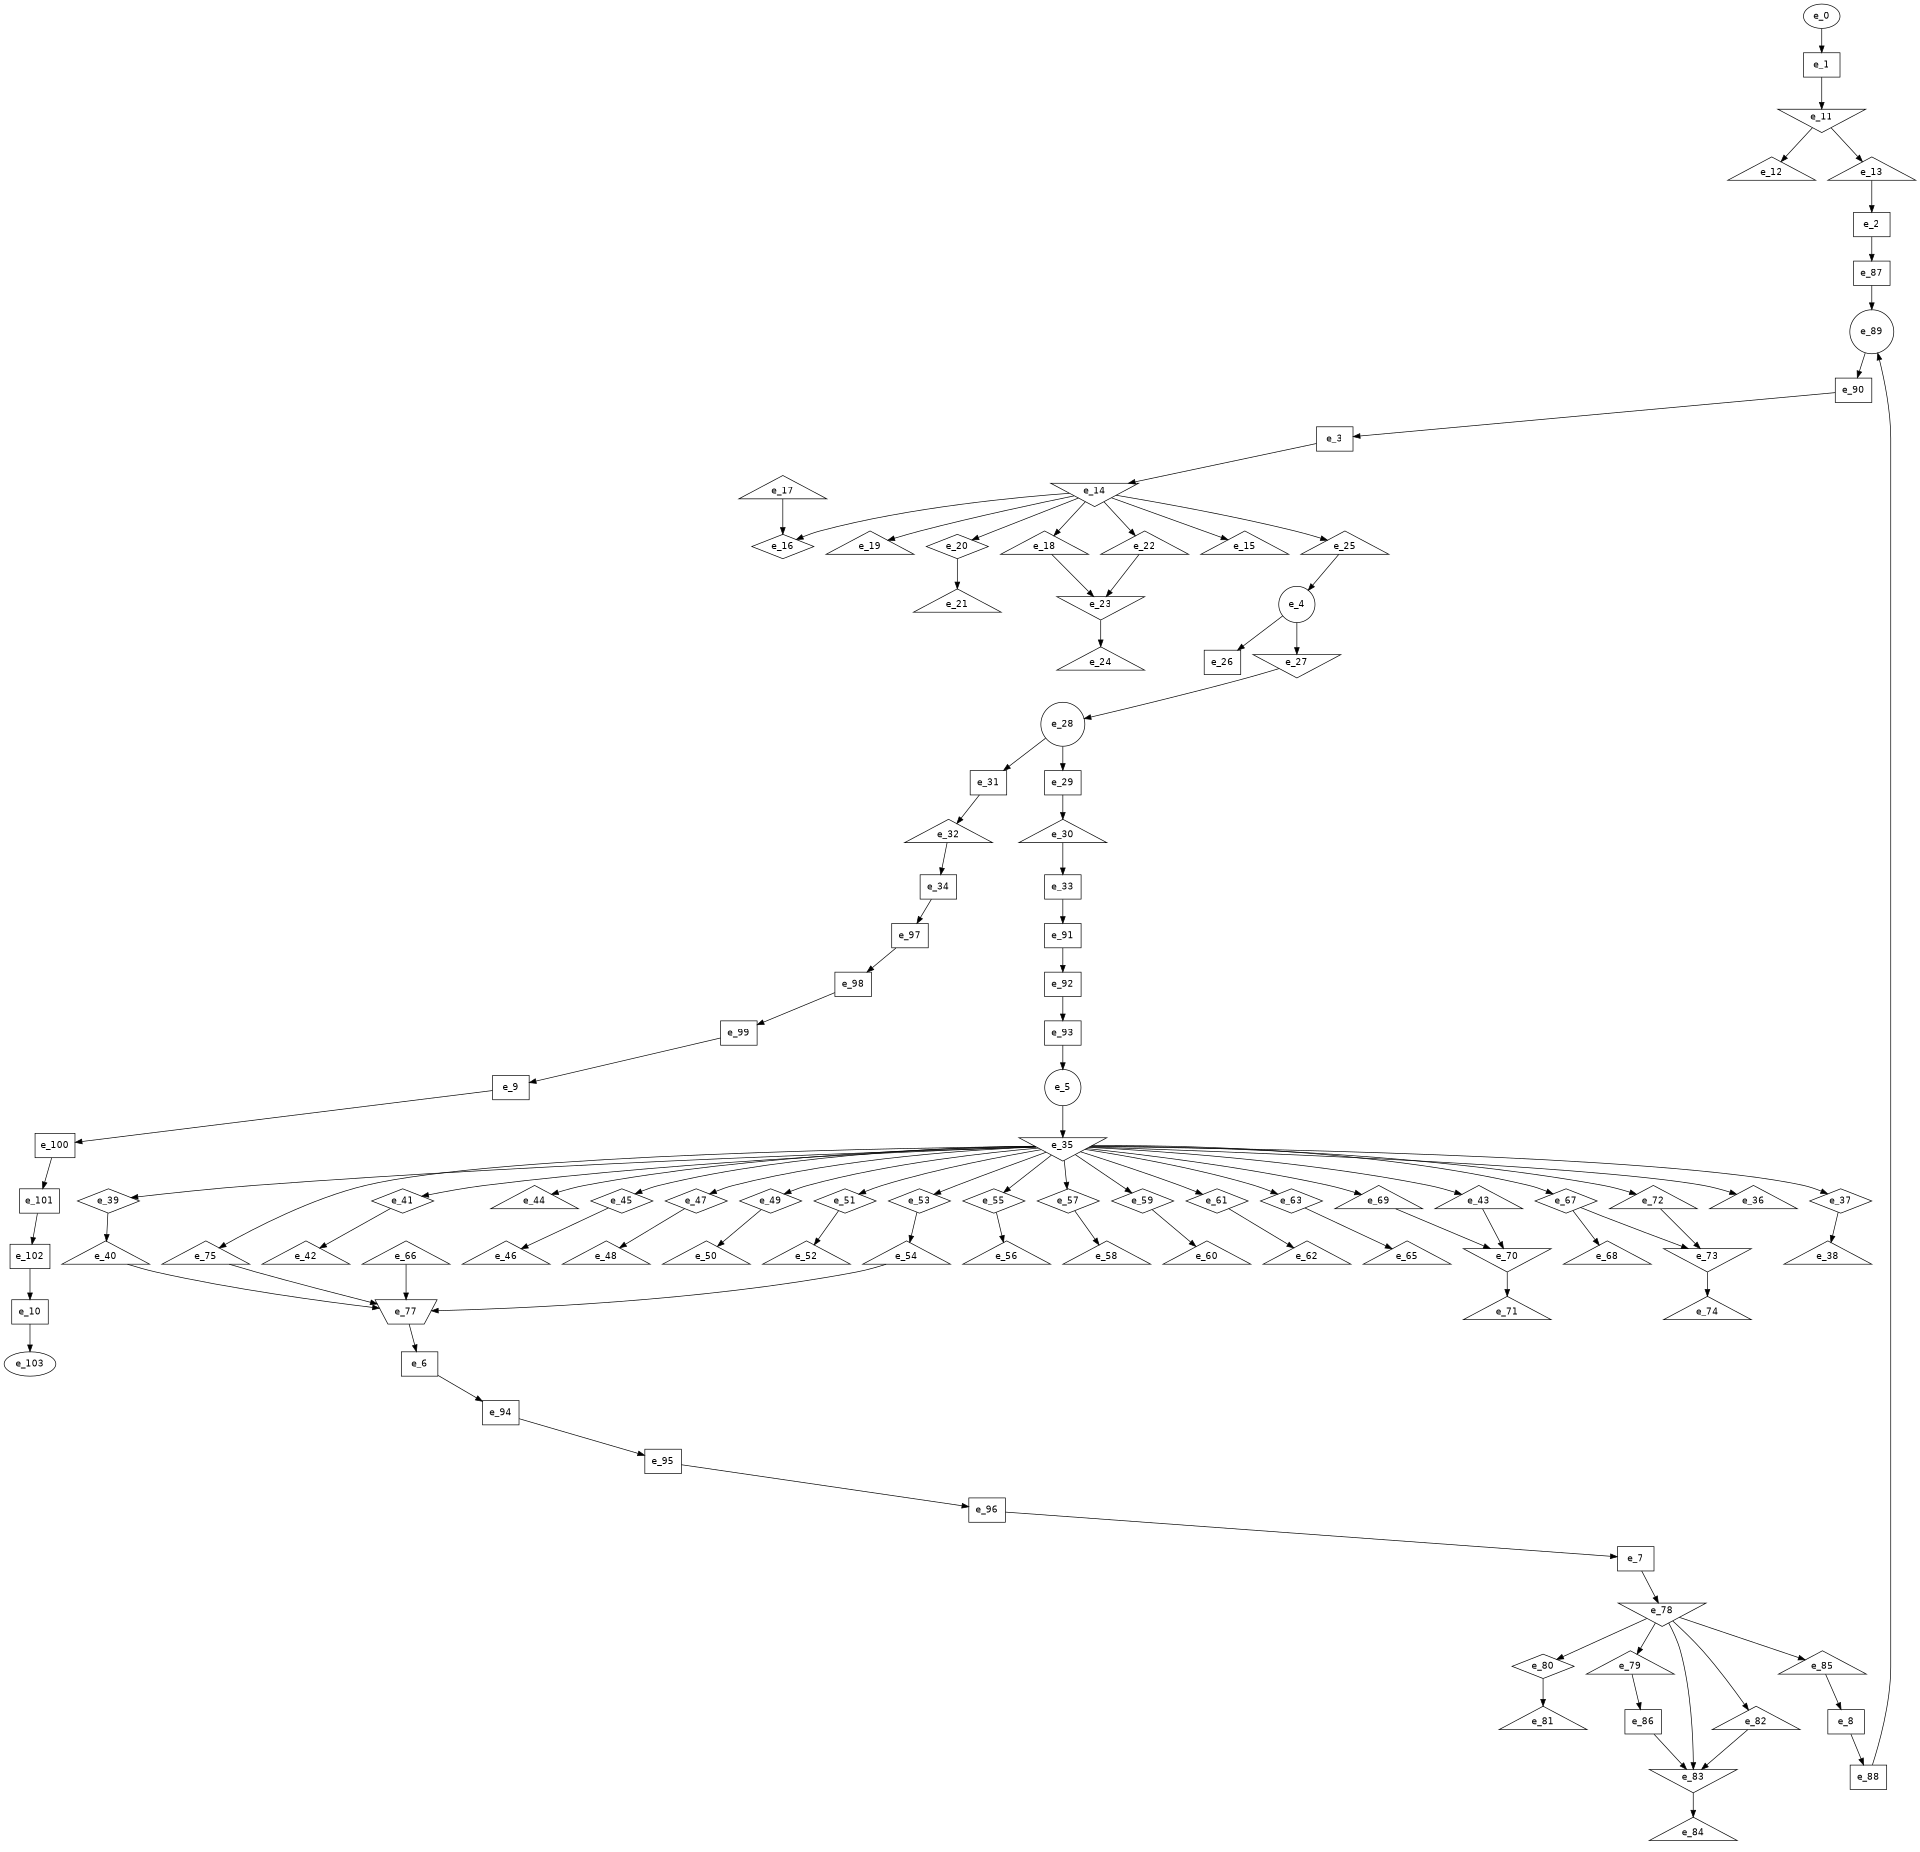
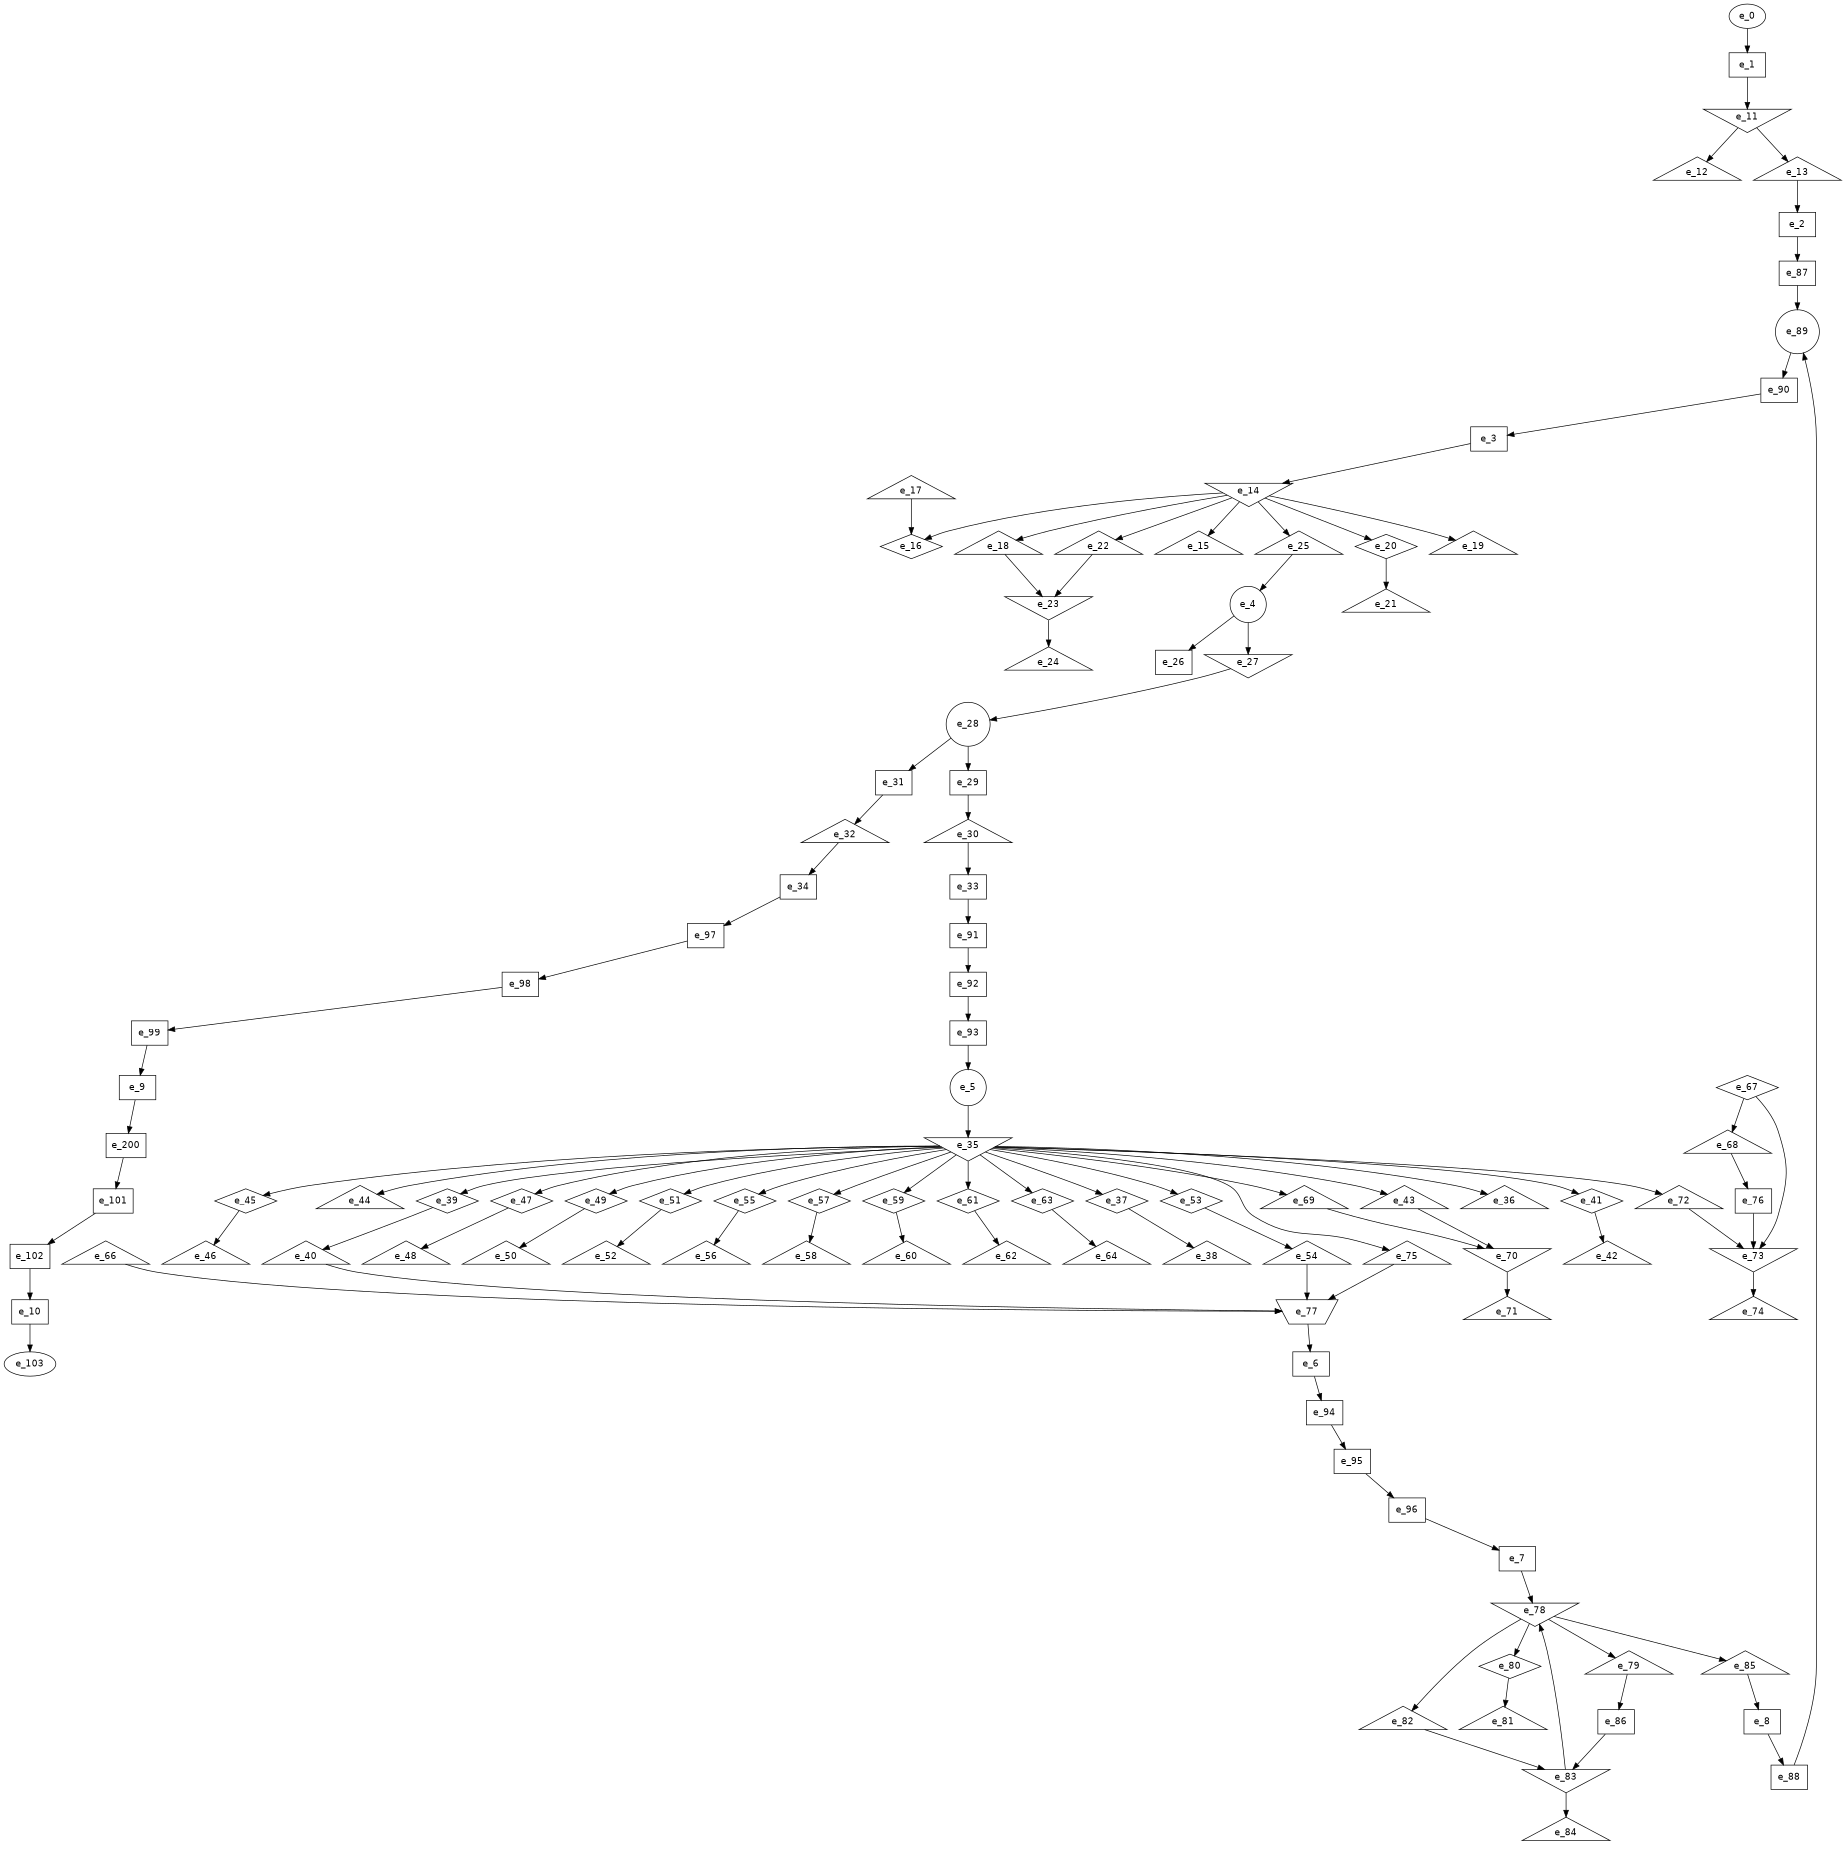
(55, 1146) -> (126, 1146)
(1423, 1166) -> none
none -> (1753, 1201)
(1407, 1256) -> (1107, 1256)
(1688, 1691) -> (1556, 1700)
